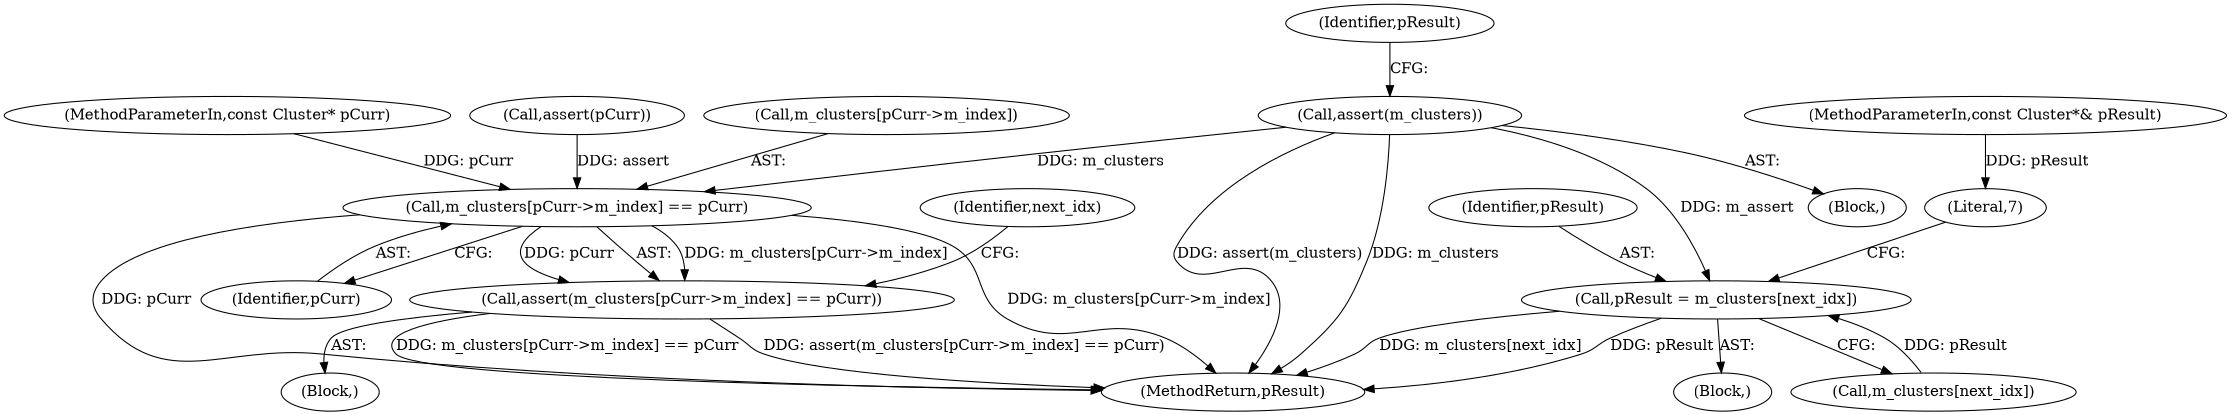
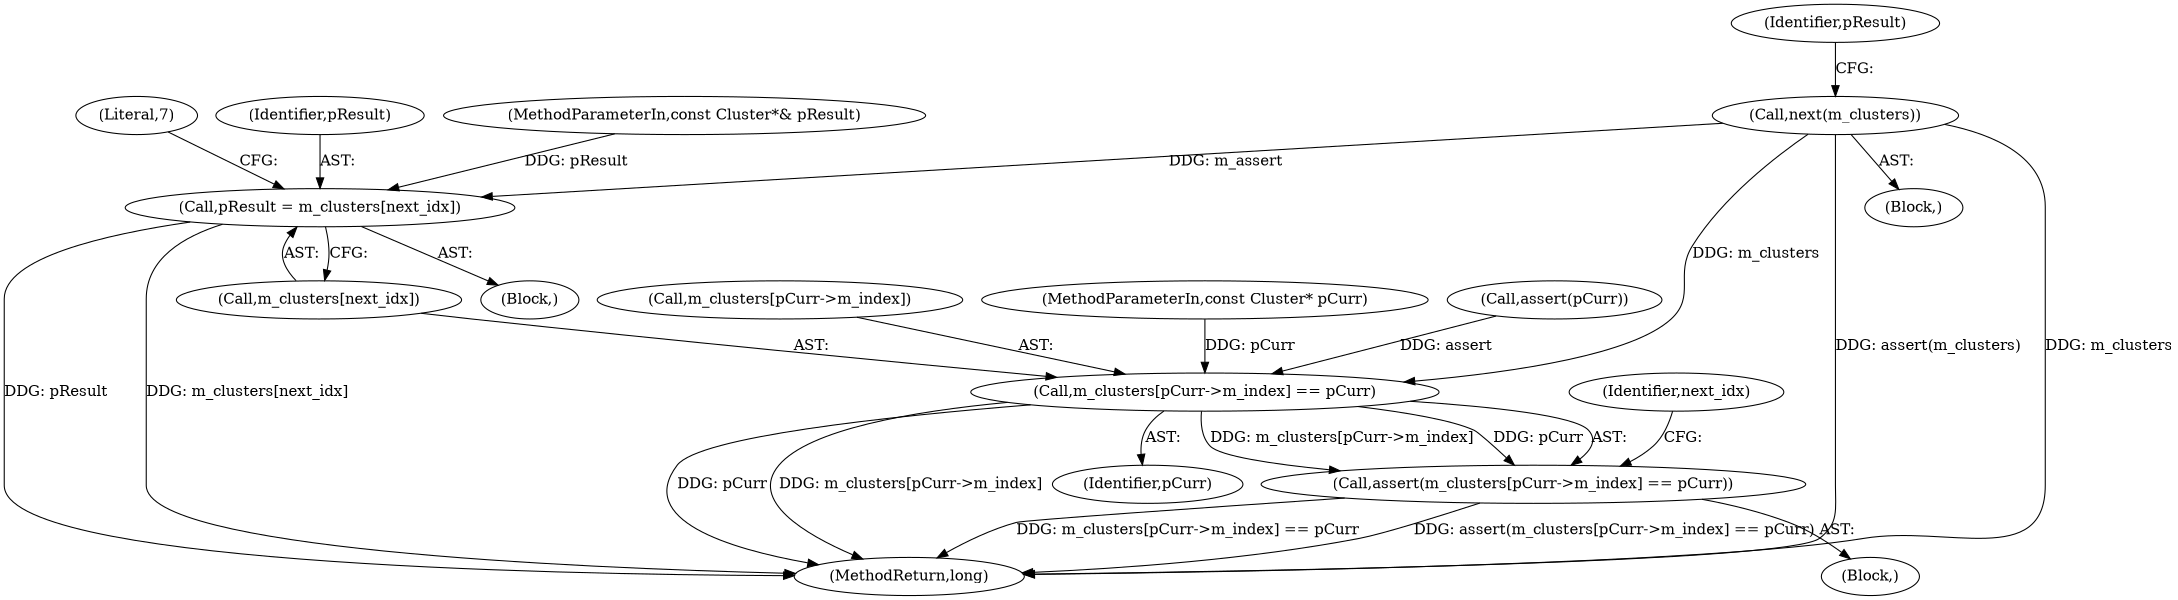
(1390, 116) -> (1835, 116)
(1985, 156) -> (507, 161)
(376, 246) -> (733, 346)
(476, 254) -> (1166, 438)
(1956, 346) -> (304, 254)
(1233, 392) -> (909, 576)
